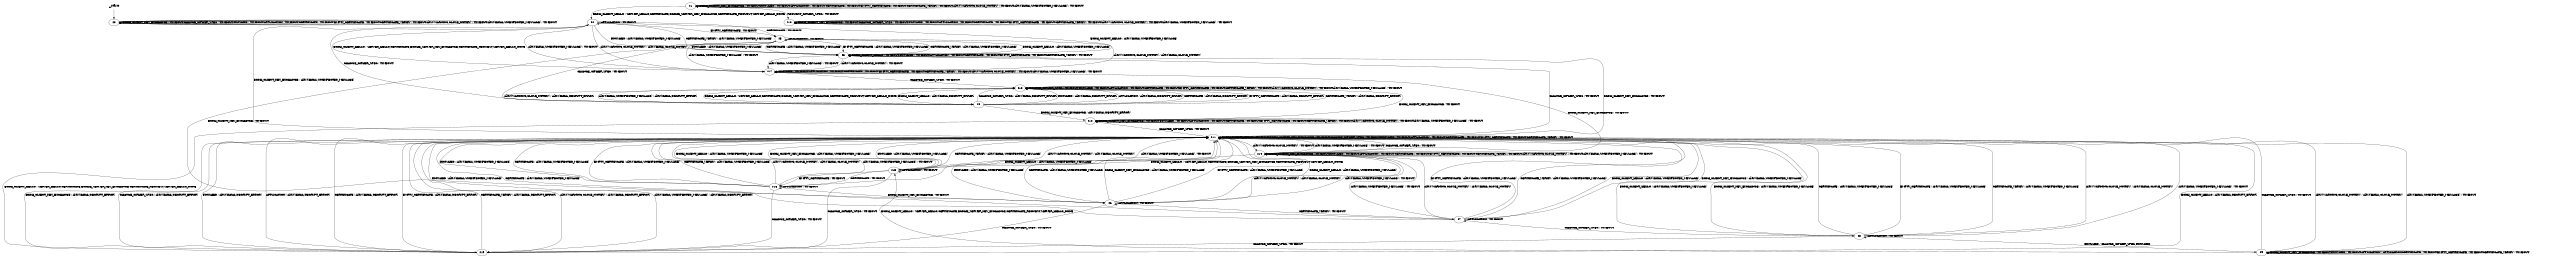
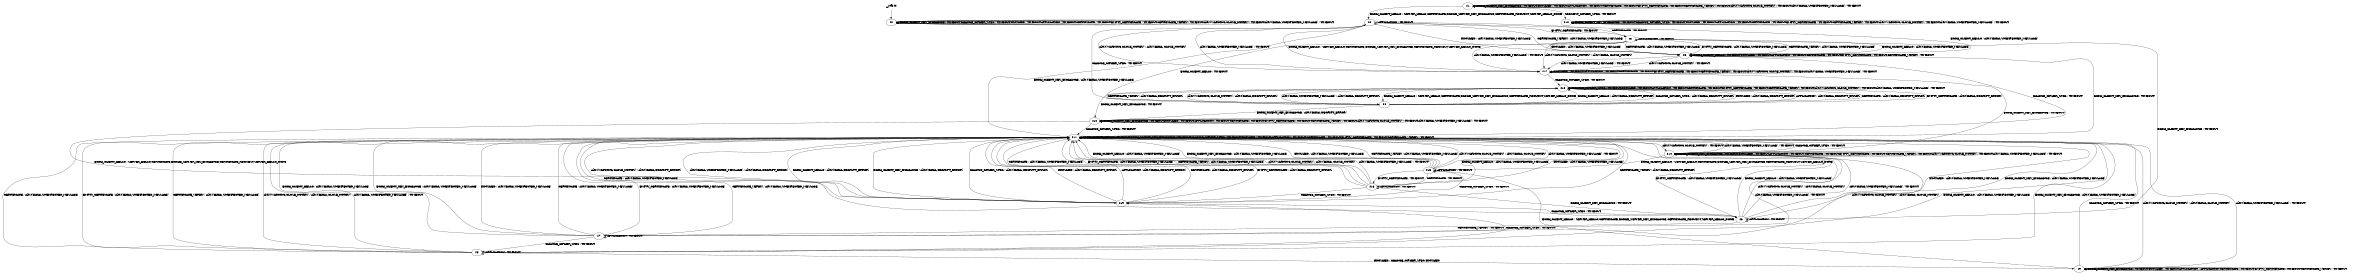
(602, 72) -> (1204, 72)
(830, 246) -> (1432, 207)
